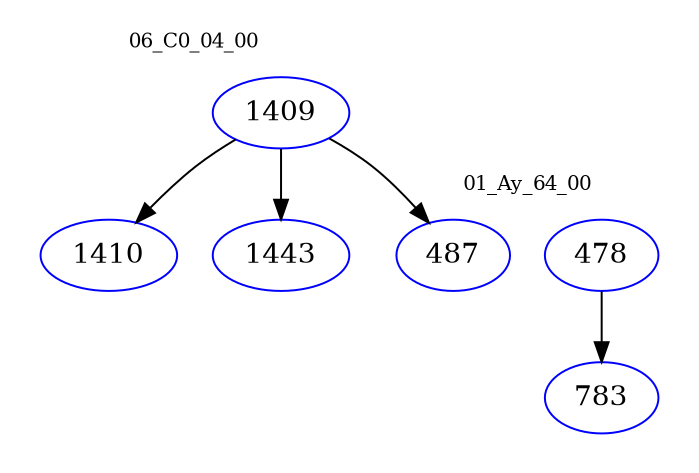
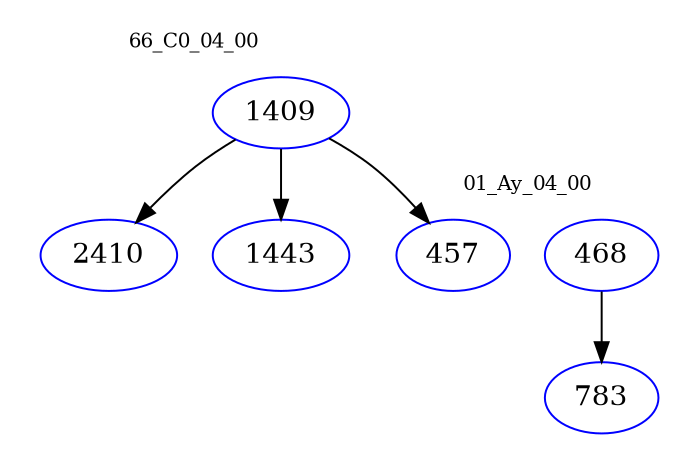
(194, 43) -> (194, 43)
(527, 185) -> (527, 185)
(109, 255) -> (109, 255)
(453, 255) -> (453, 255)
(602, 255) -> (602, 255)
